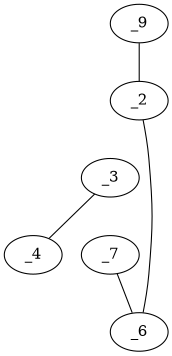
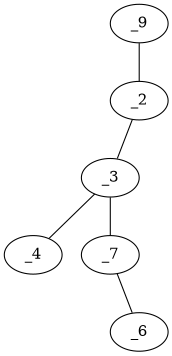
none -> (110, 216)
(152, 216) -> (125, 139)
